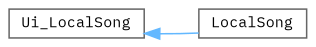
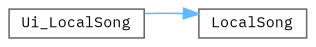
(179, 34) -> (164, 13)
